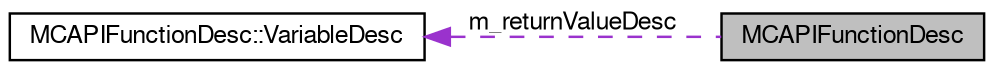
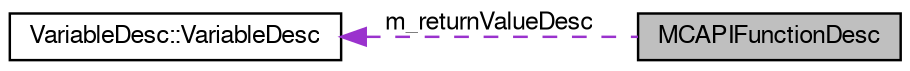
(217, 37) -> (175, 37)
